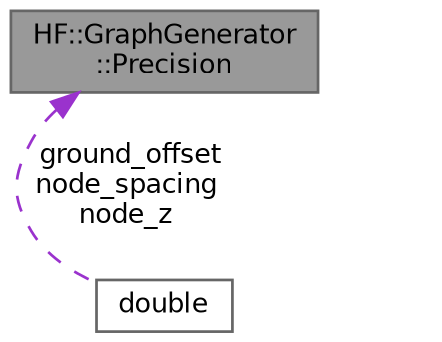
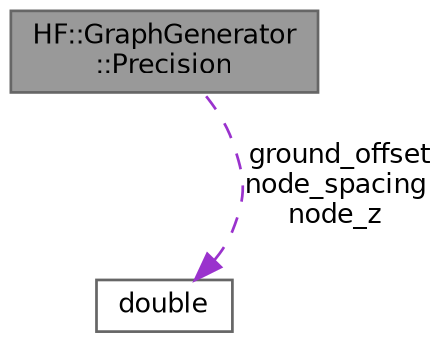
(20, 208) -> (242, 175)
